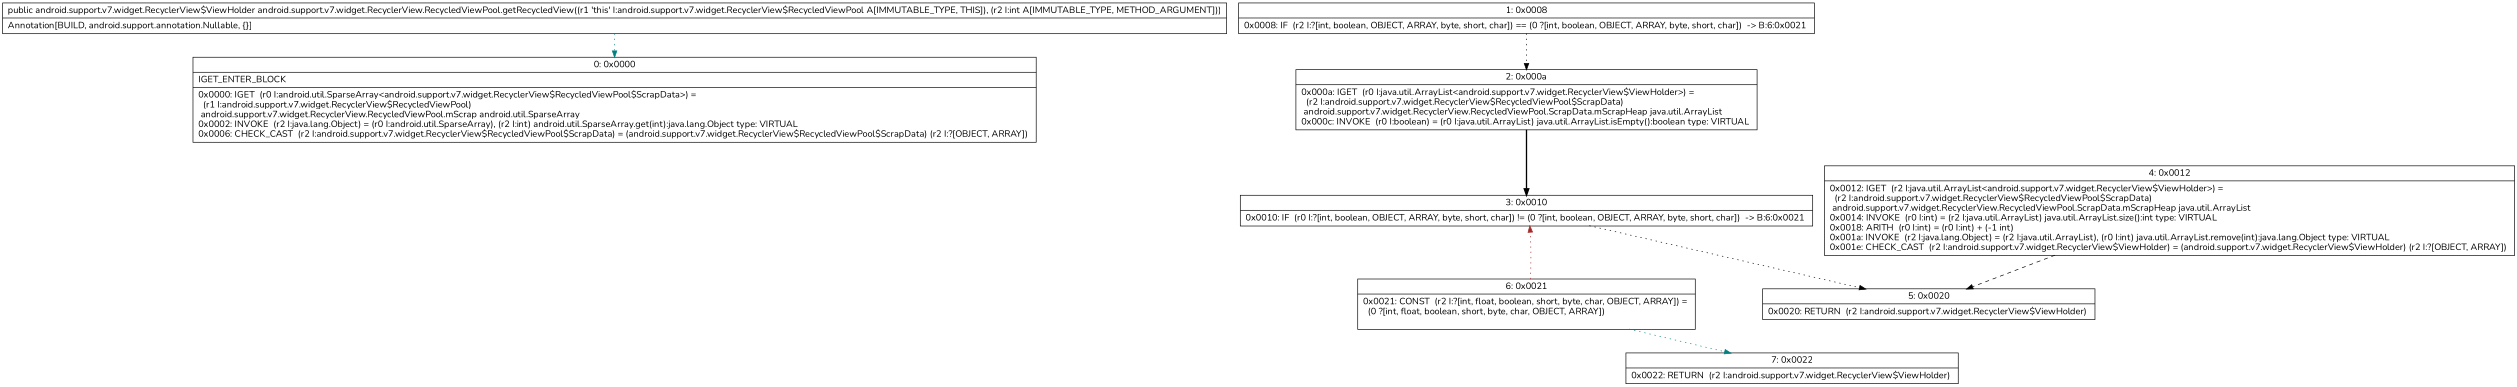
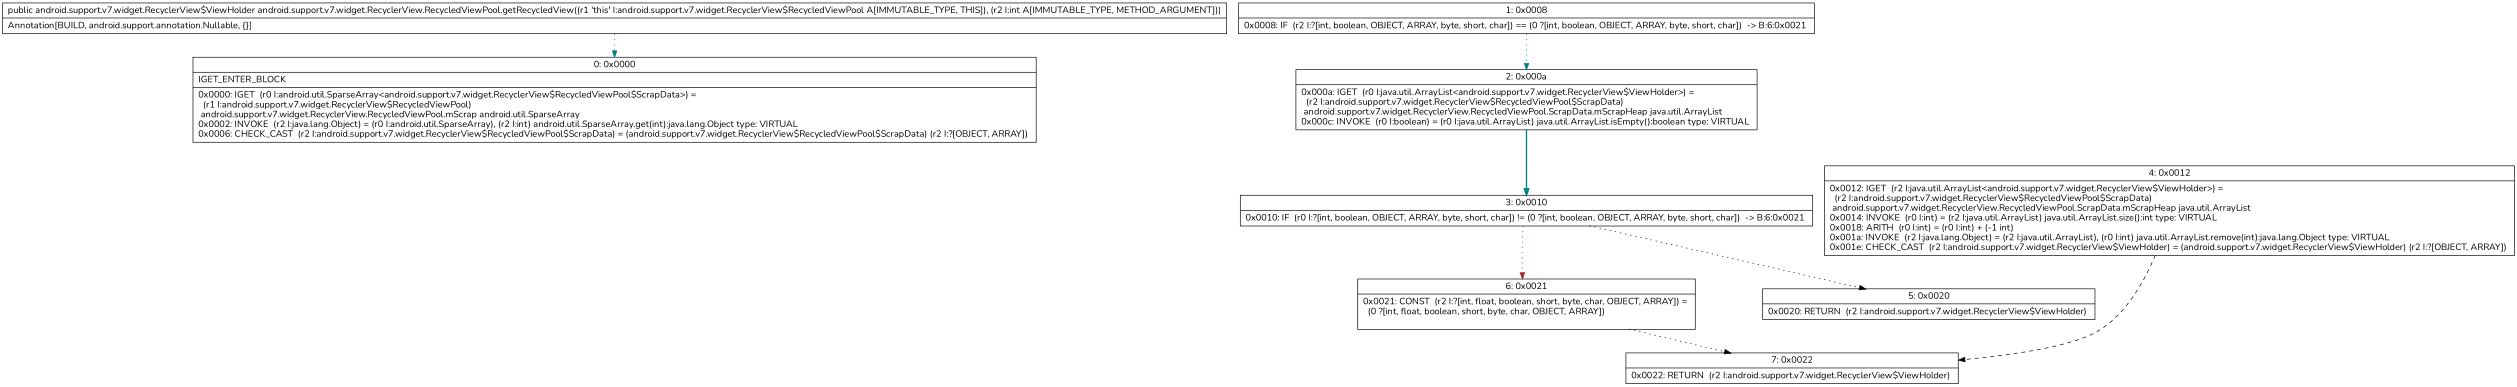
(1526, 48) -> (1526, 48)
(1526, 159) -> (1526, 159)
(1531, 256) -> (1522, 249)
(2014, 271) -> (2080, 339)
(1677, 340) -> (1677, 340)
